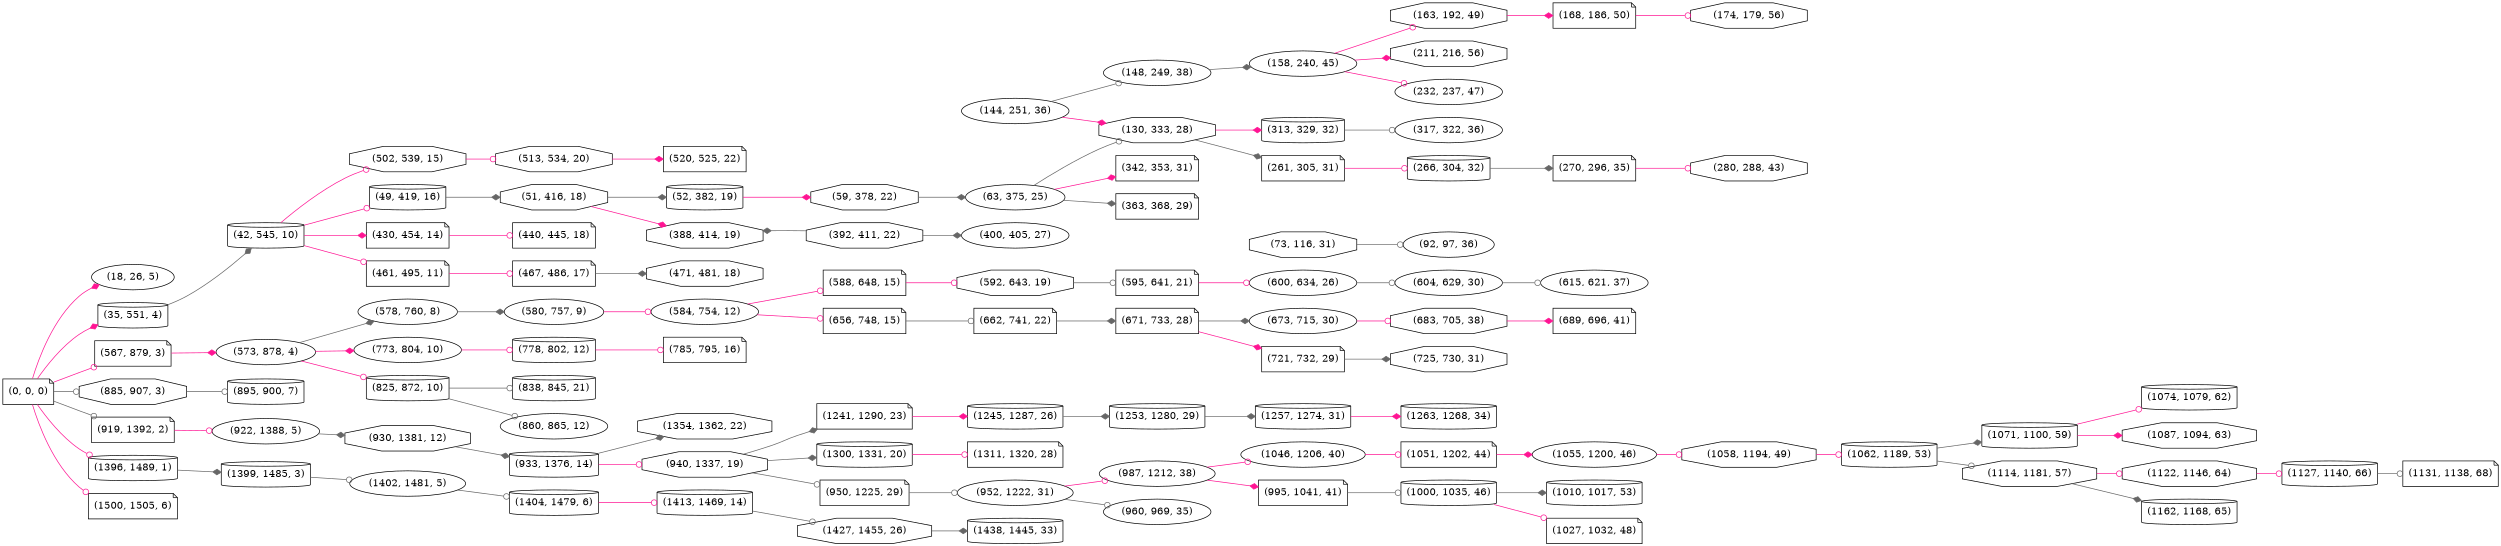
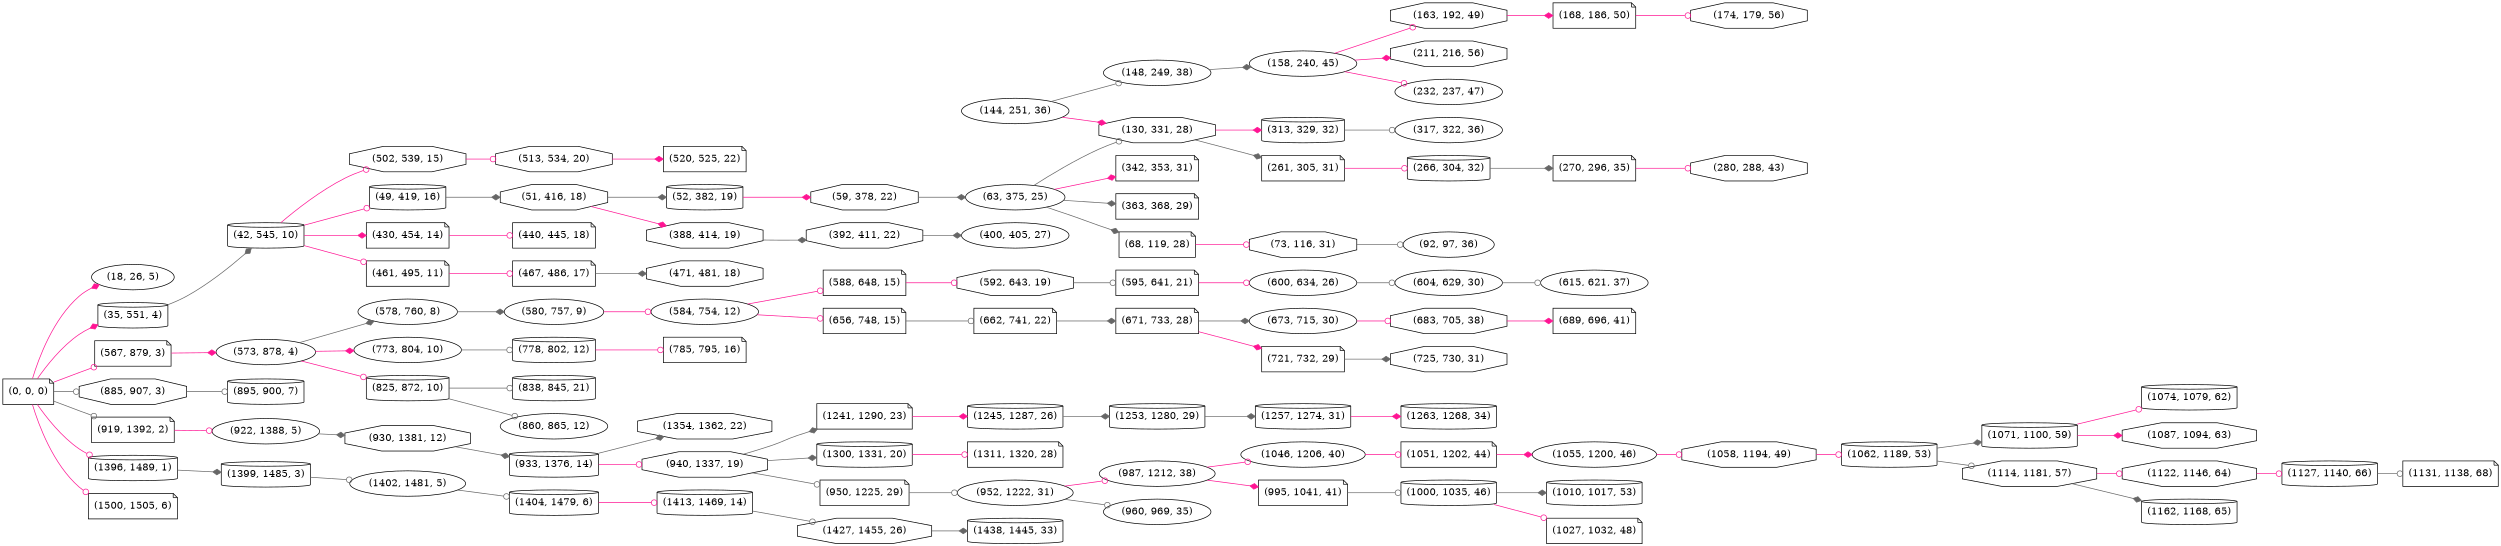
(1157, 130) -> (1157, 130)
(789, 231) -> (780, 240)
none -> (1157, 245)
(484, 350) -> (484, 350)
